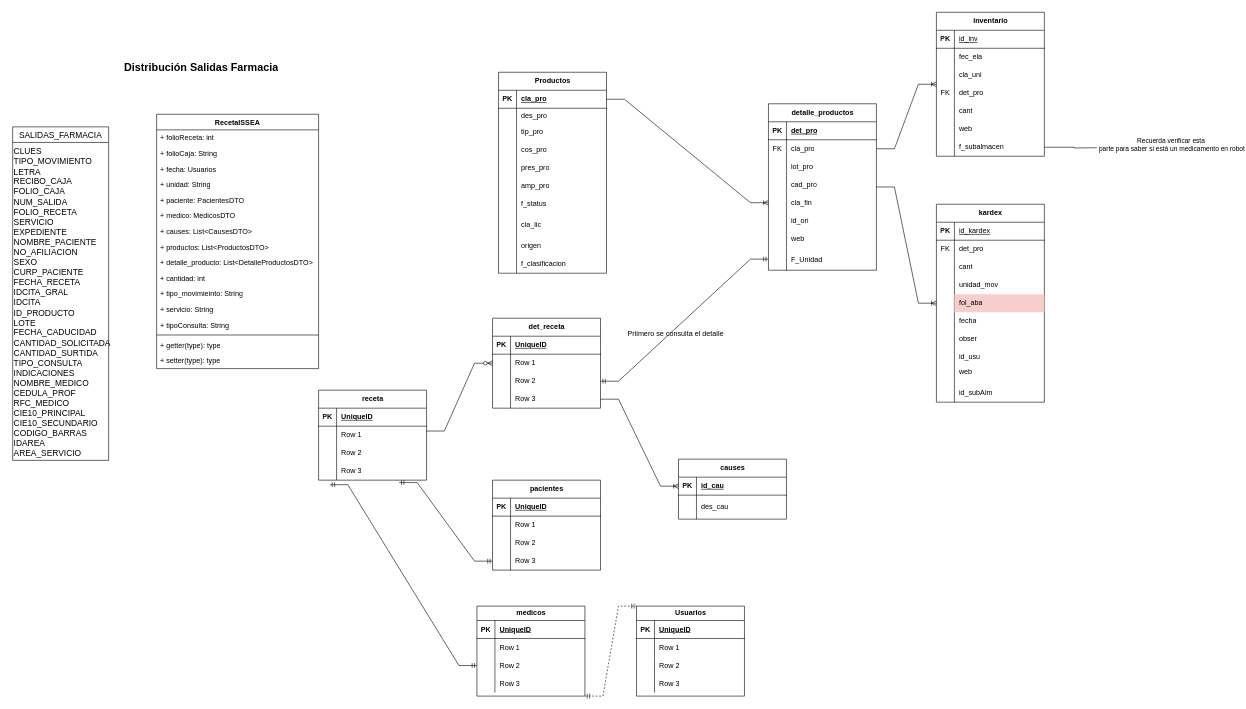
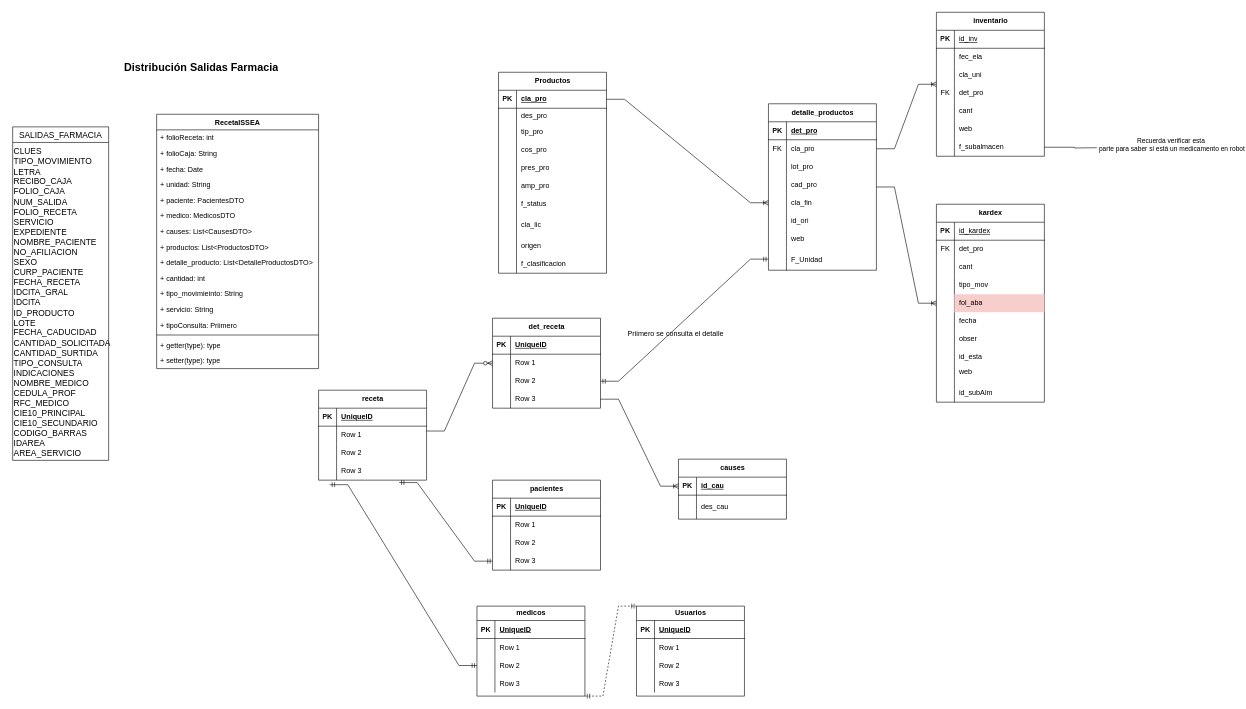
(190, 170) -> (183, 170)
(978, 285) -> (974, 285)
(199, 326) -> (202, 326)
(970, 357) -> (972, 357)
